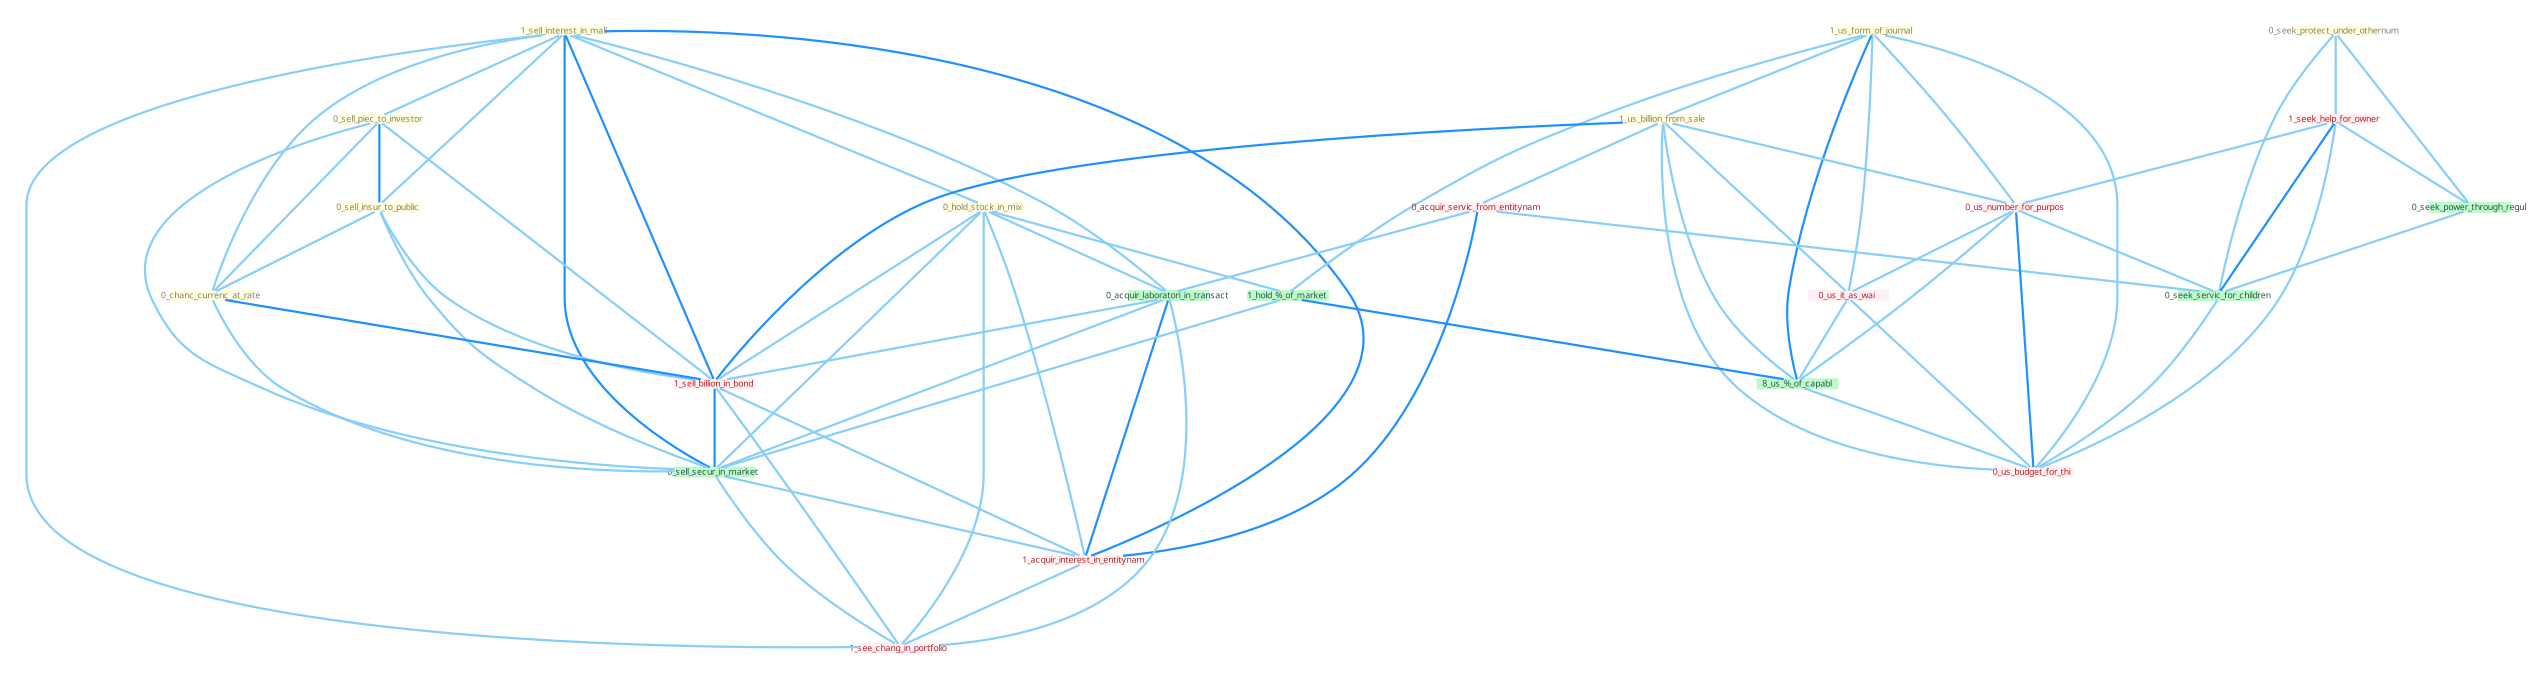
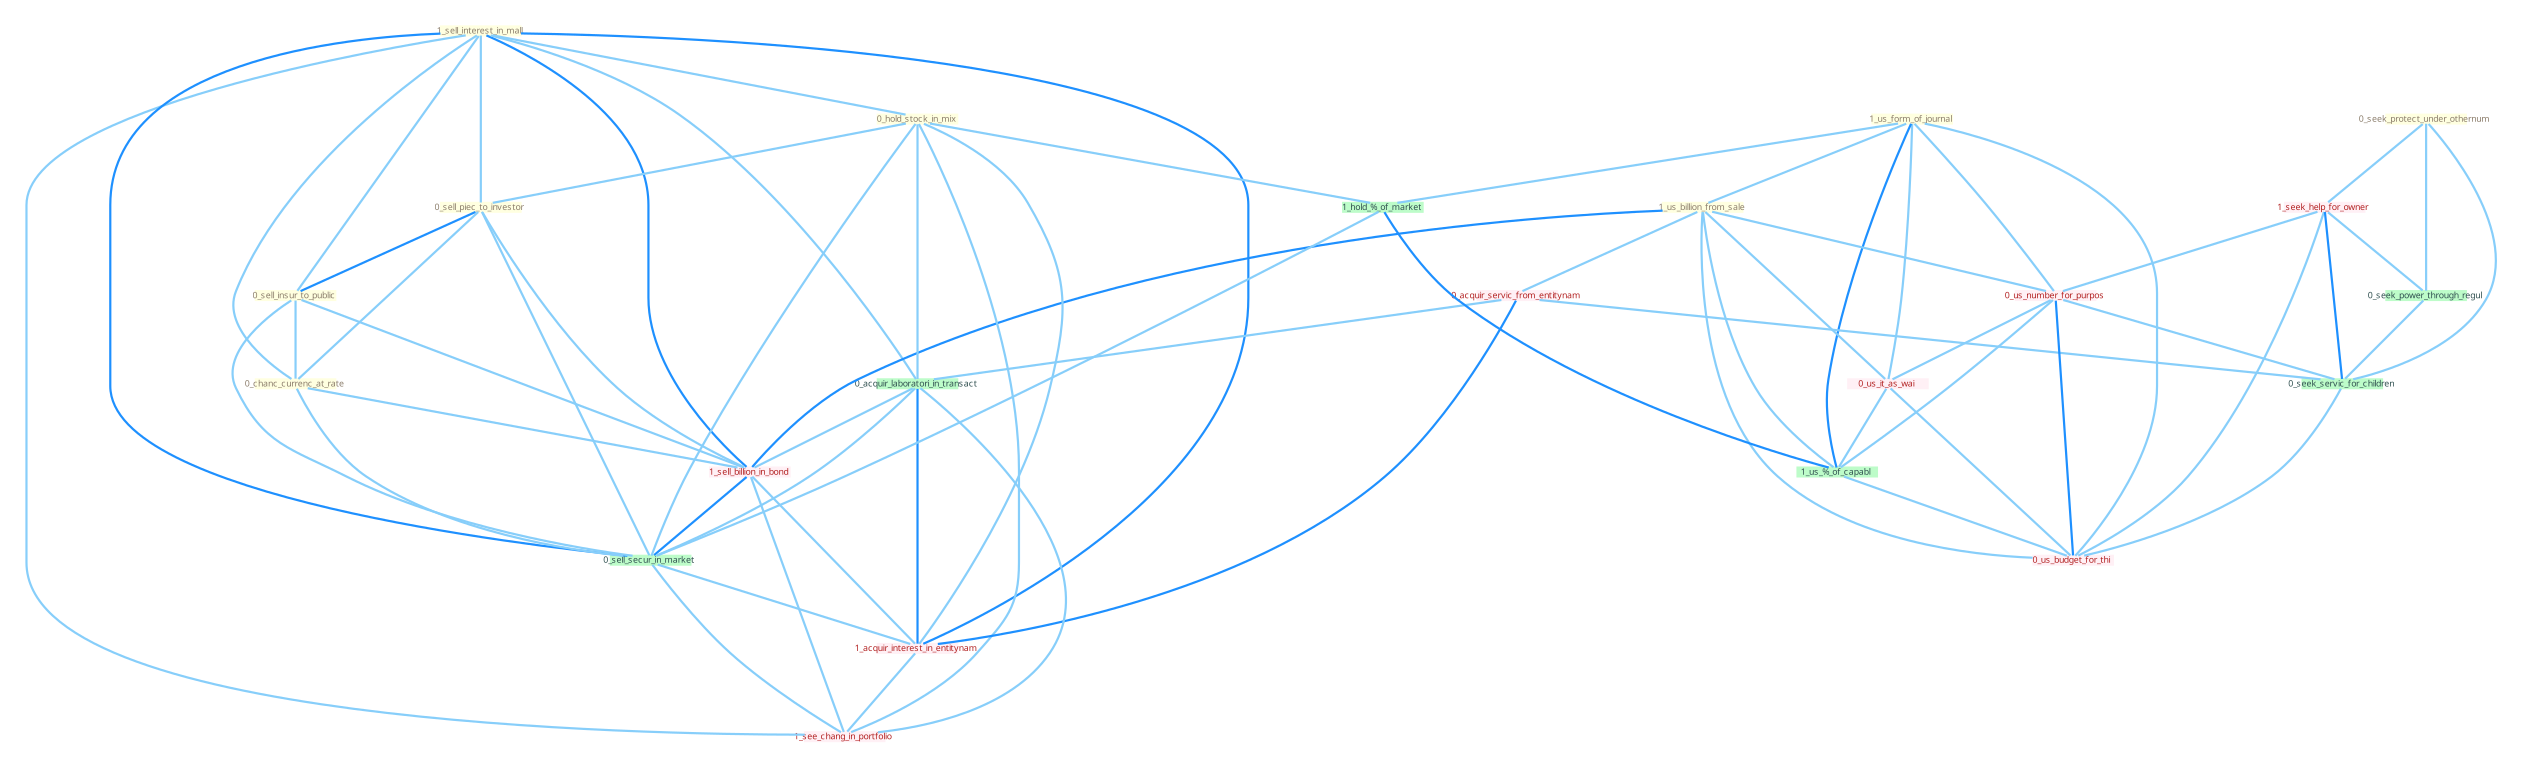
(849, 295) -> (699, 163)
(439, 336) -> (523, 428)
(1798, 384) -> (1837, 472)
